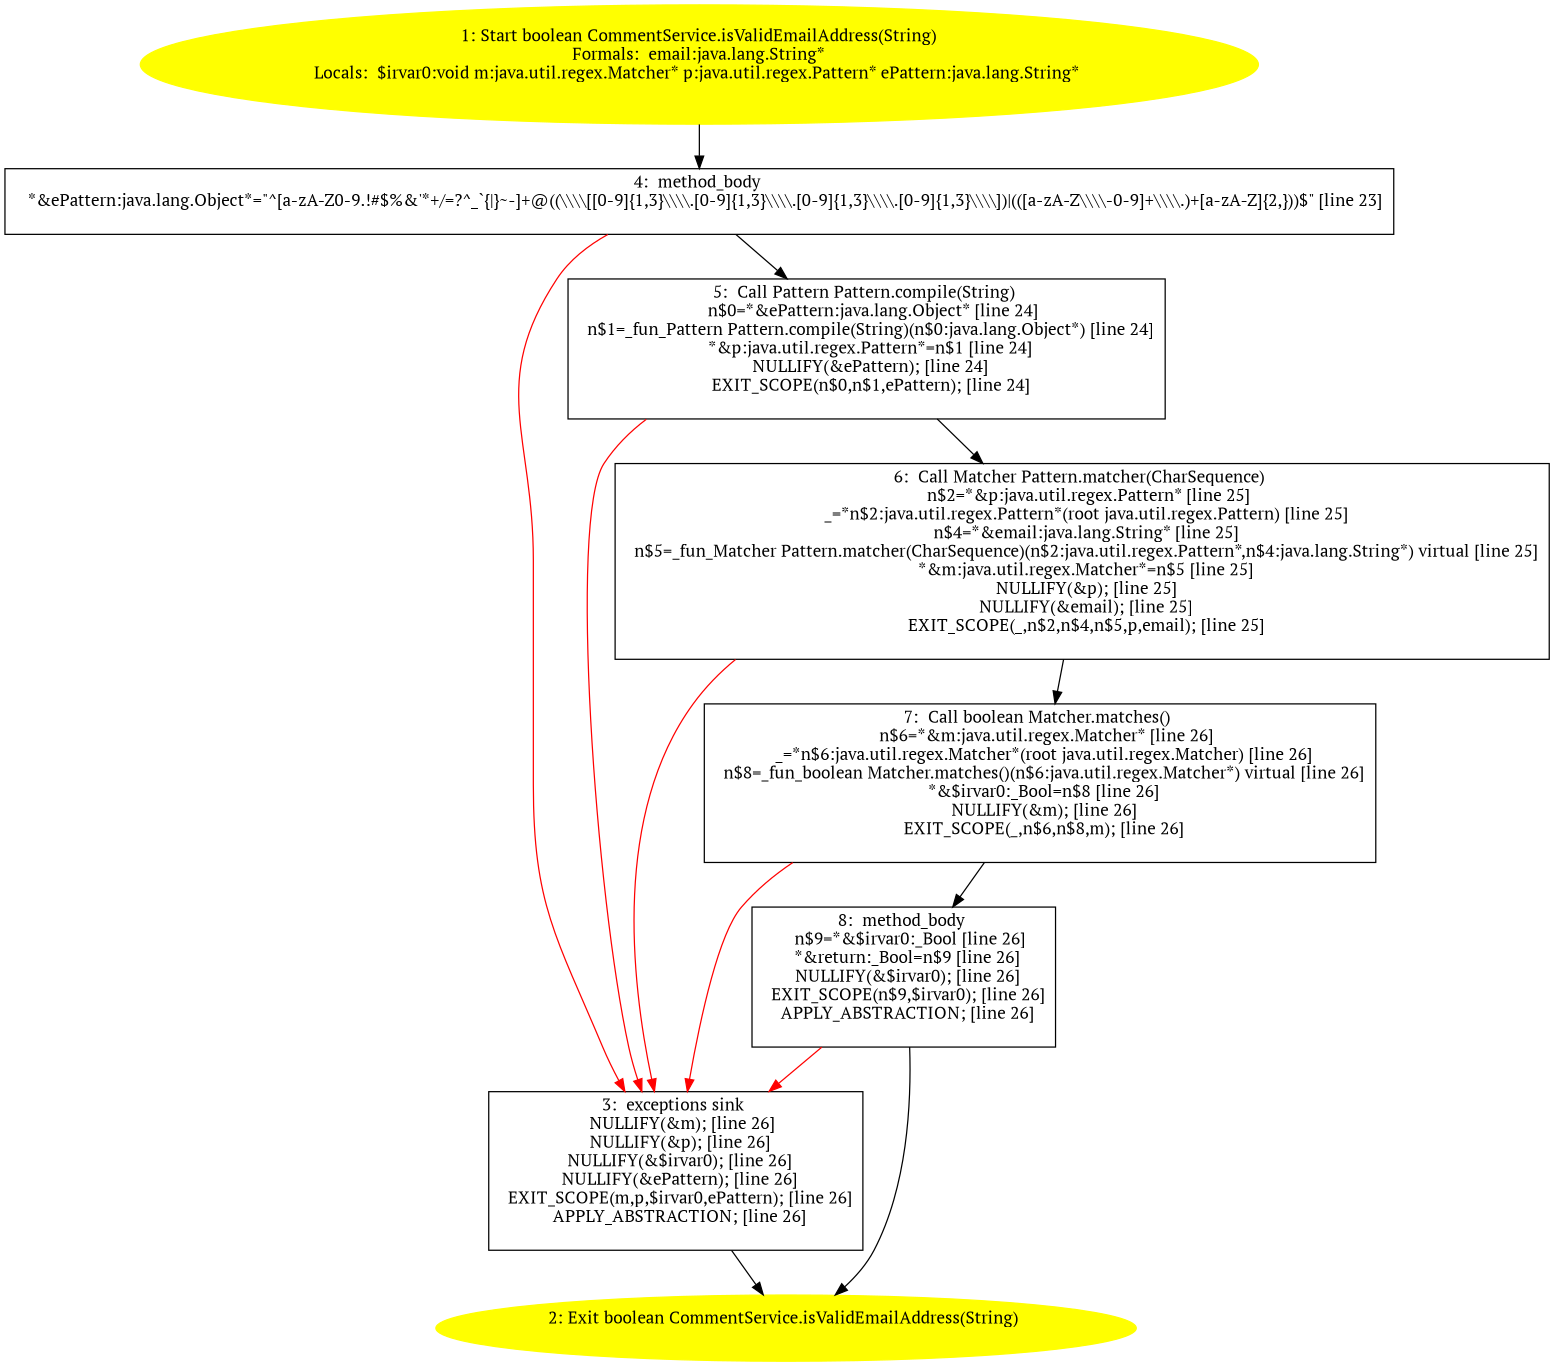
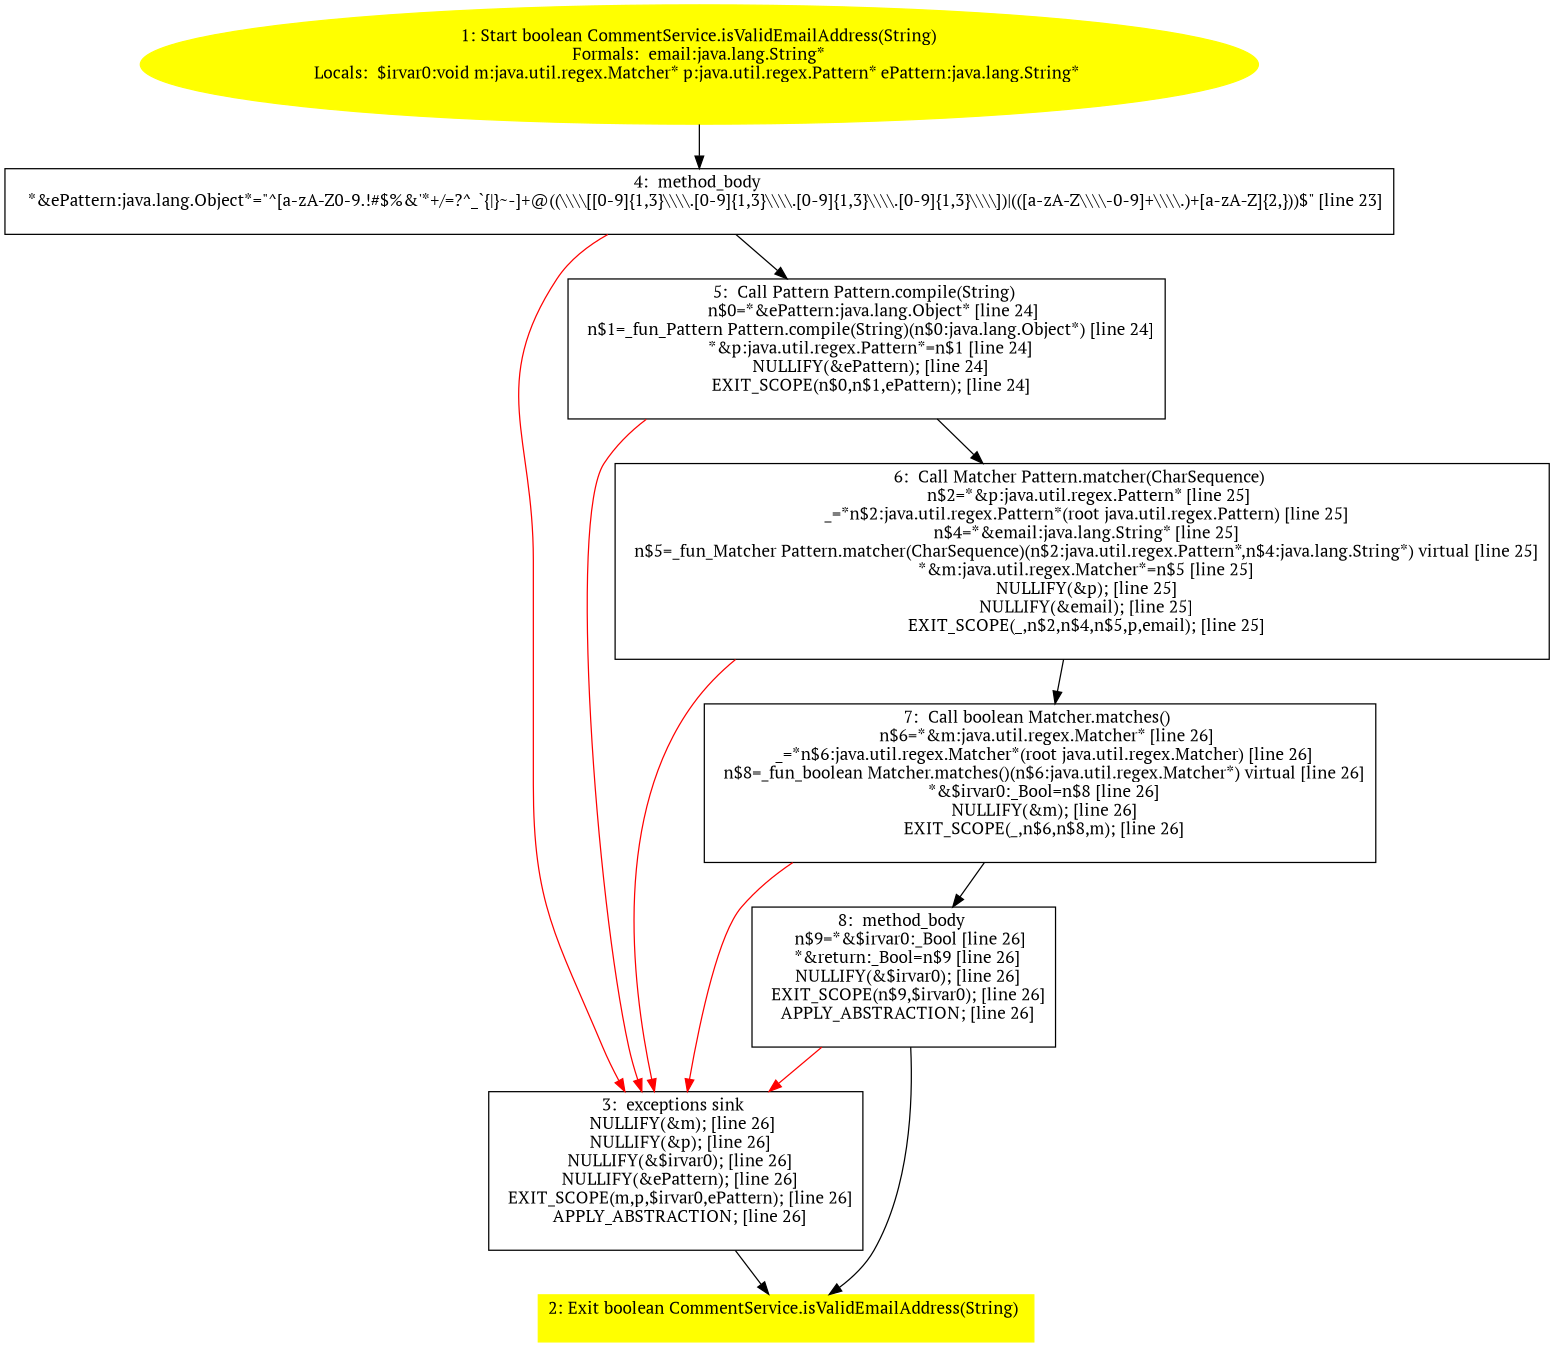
(786, 1328) -> (786, 1318)
